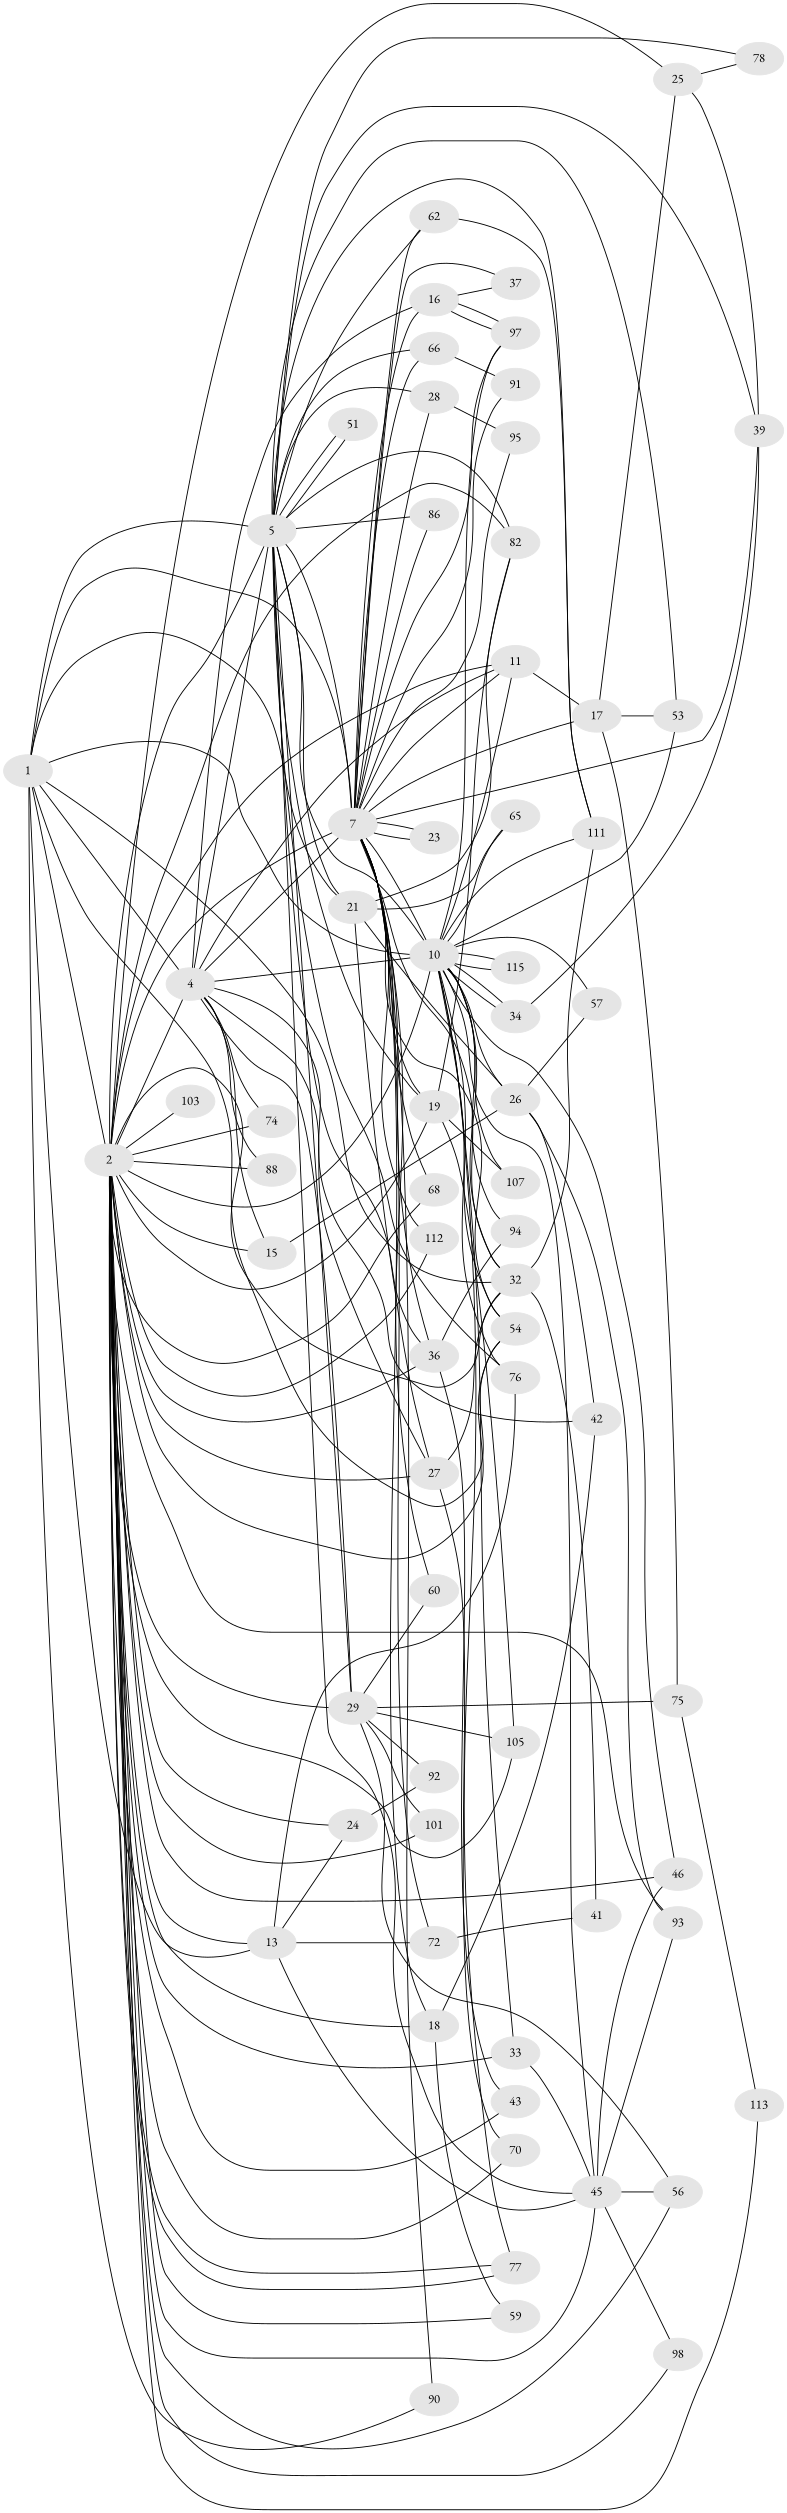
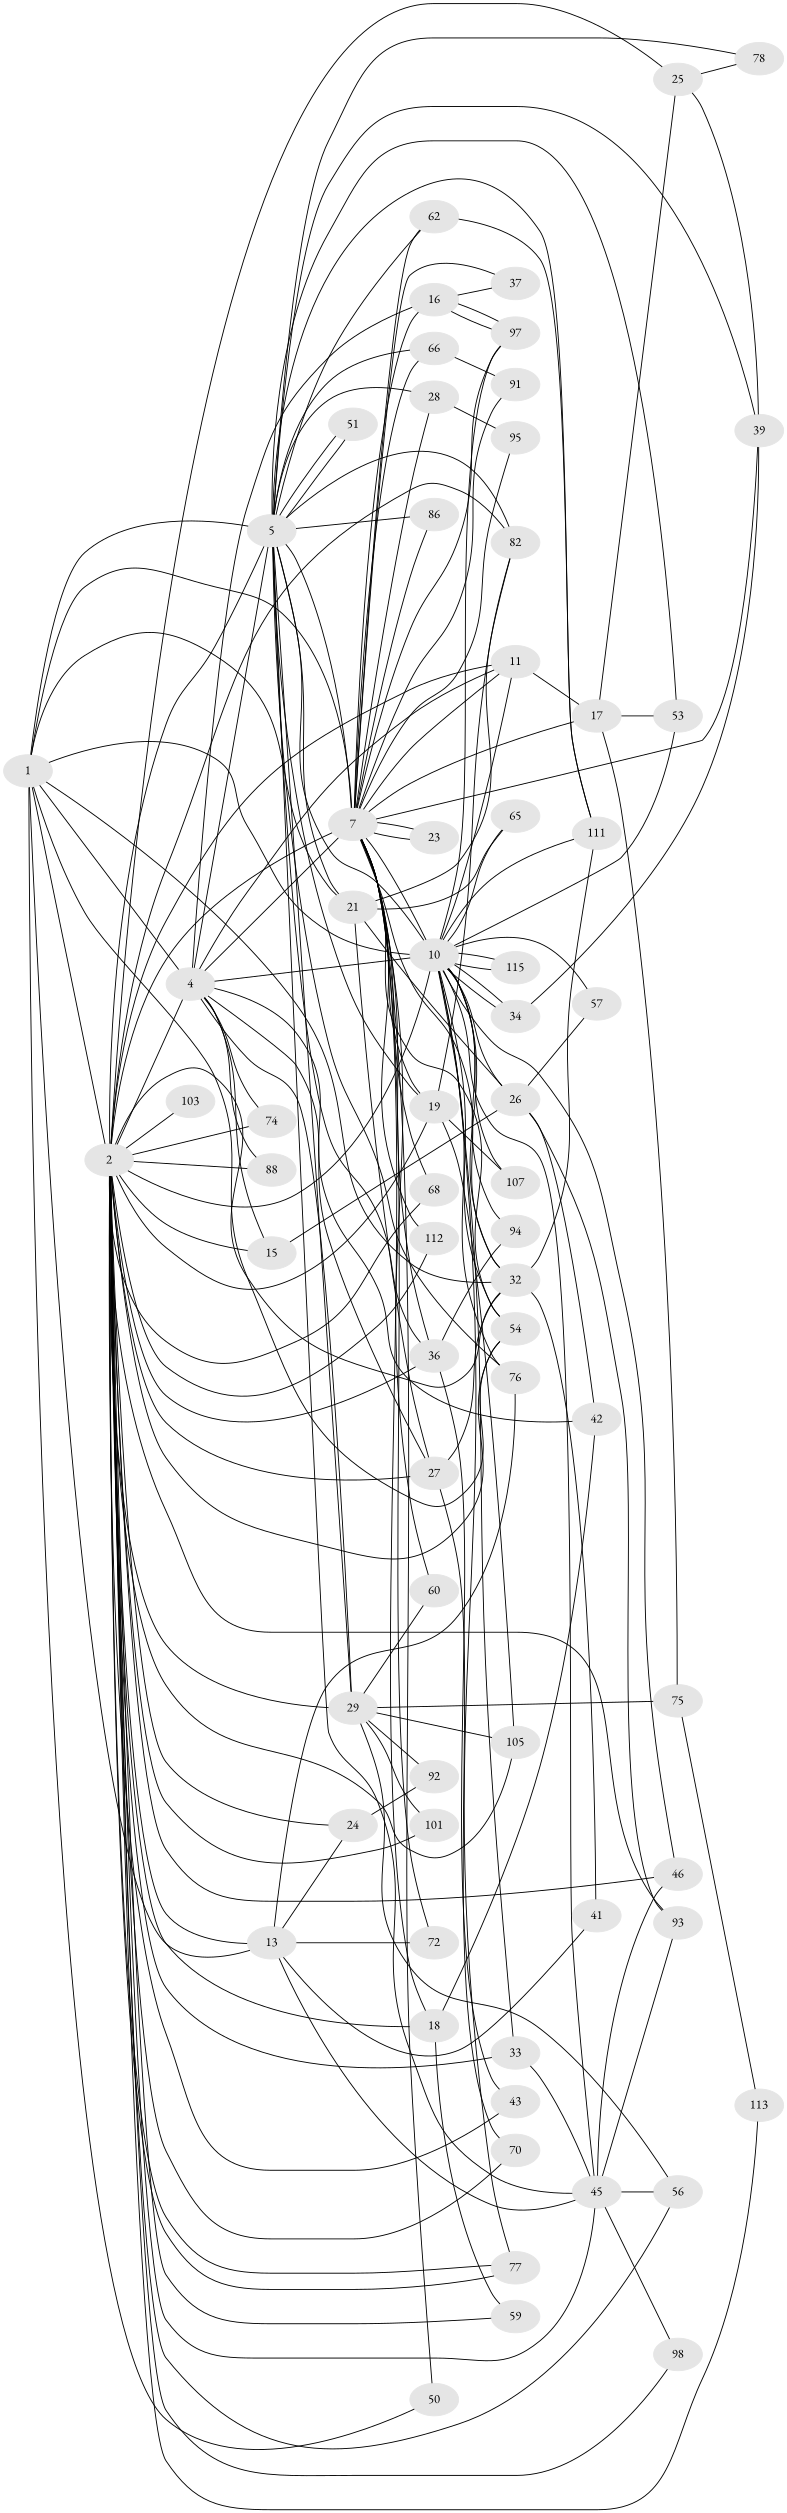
(515, 1926) -> (450, 2052)
(434, 2400) -> (434, 2400)
